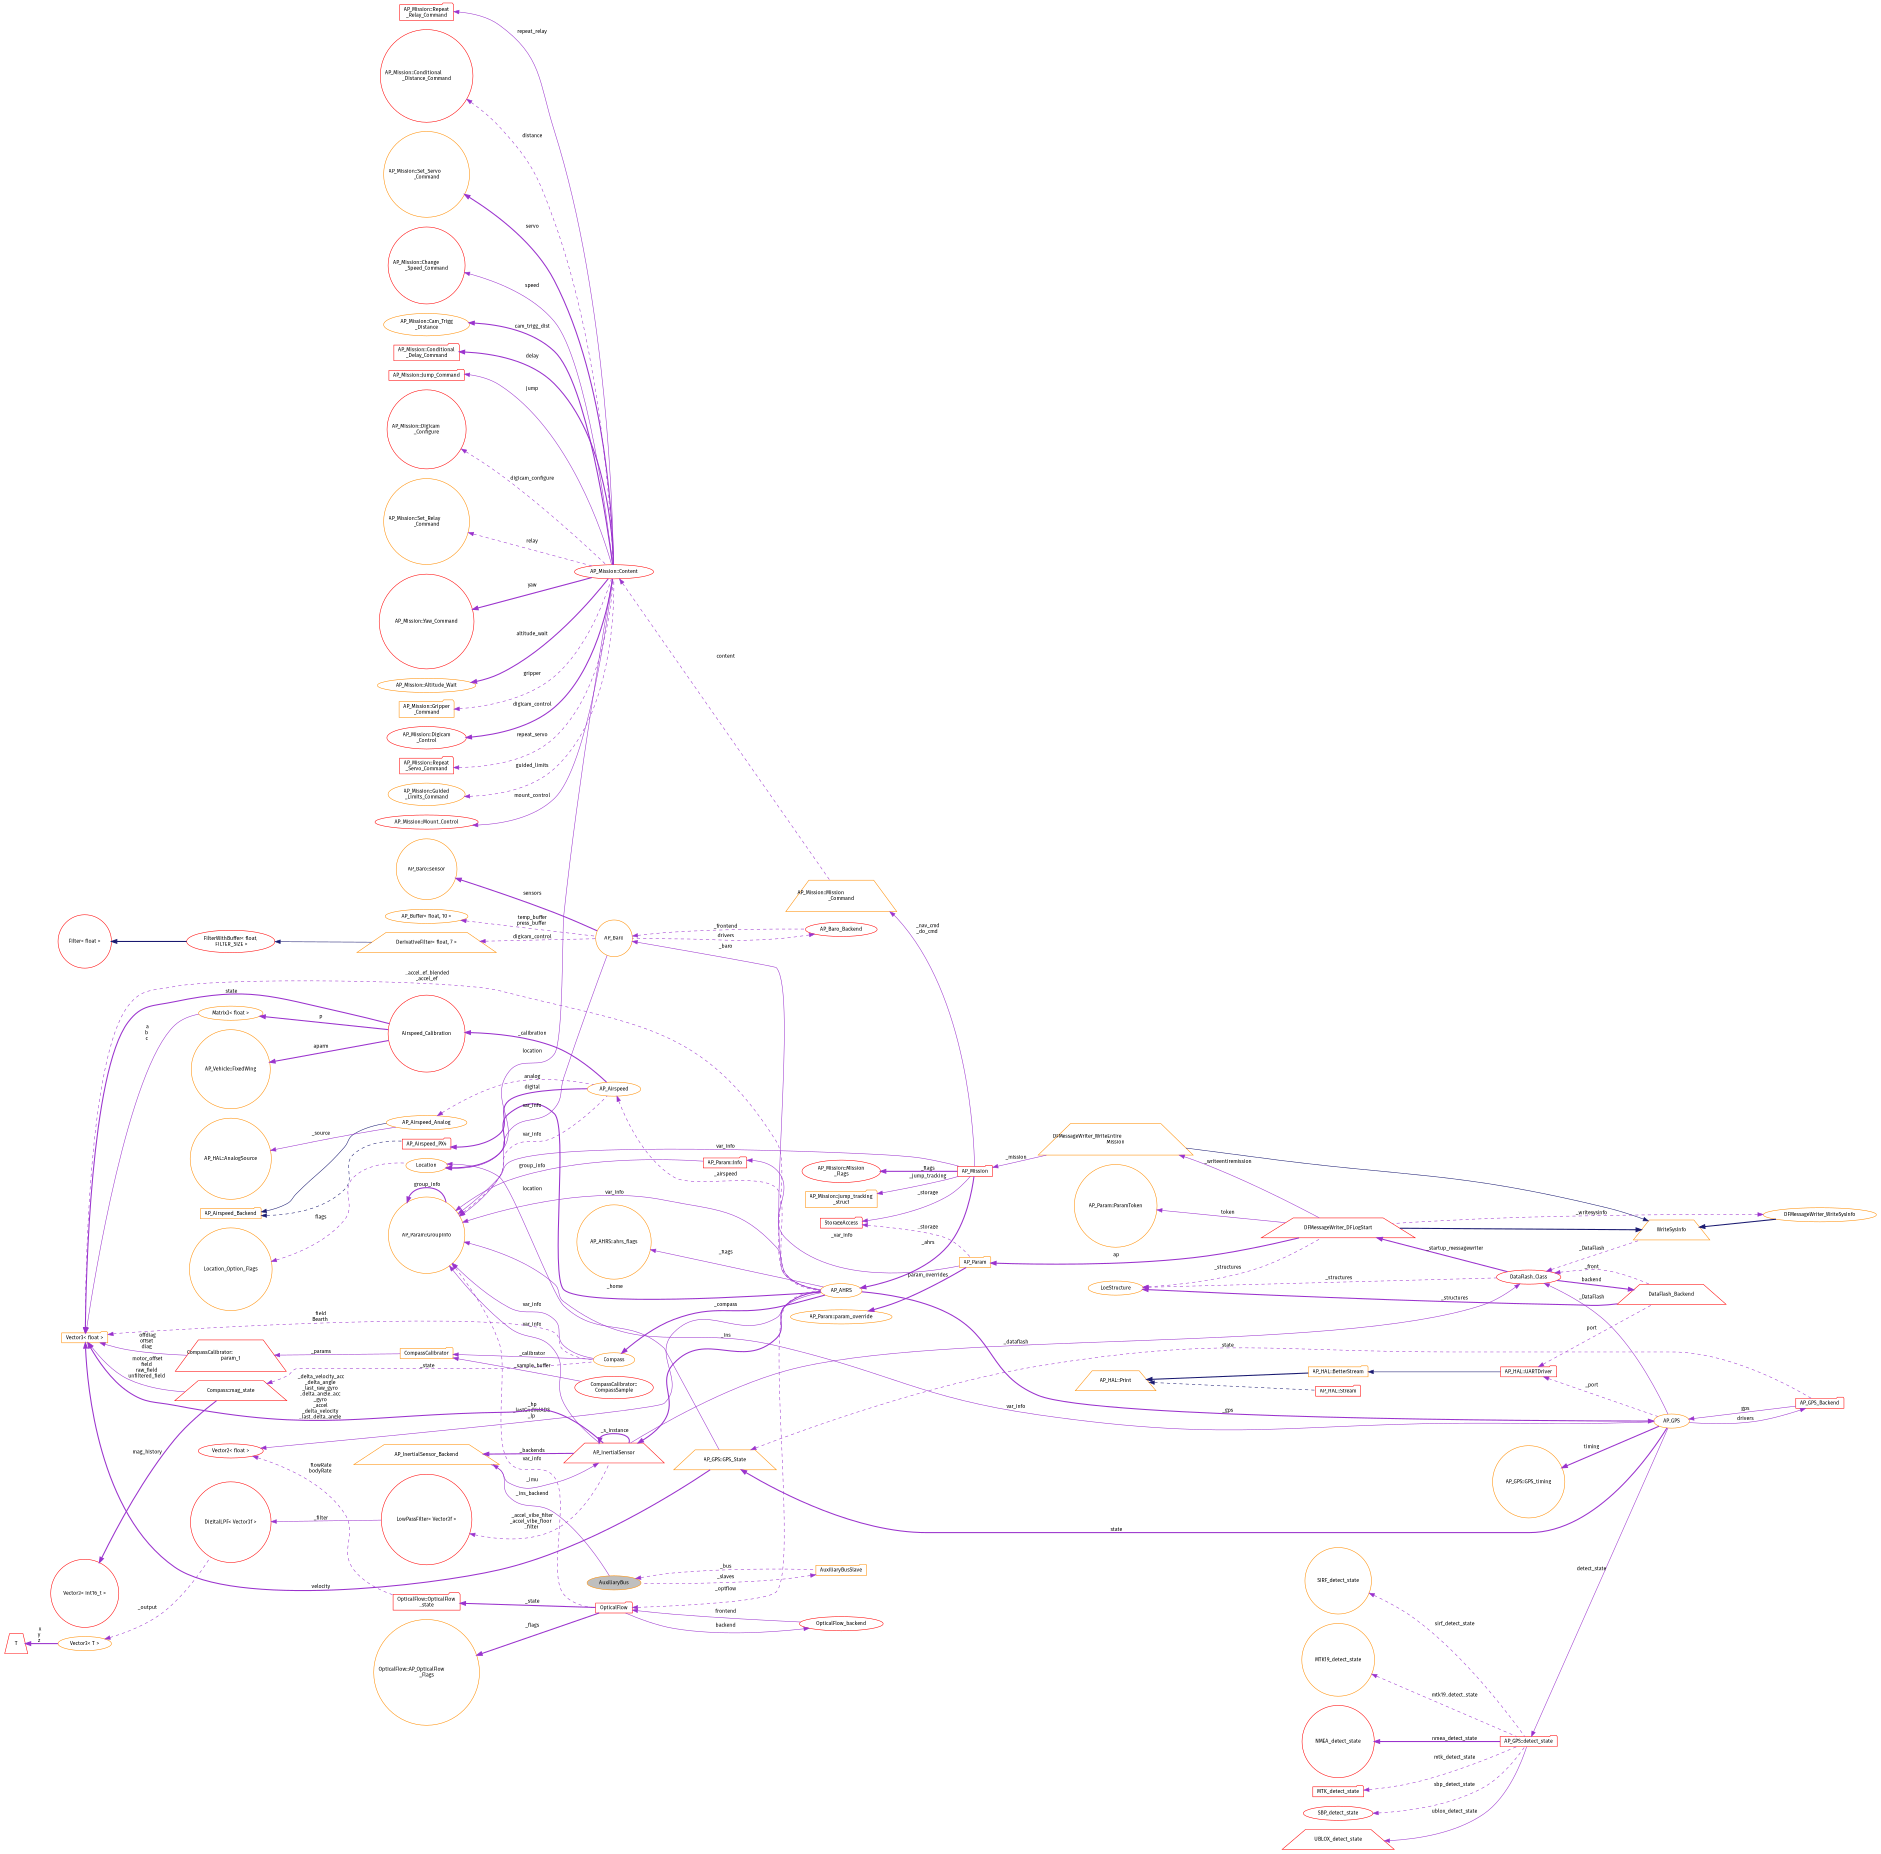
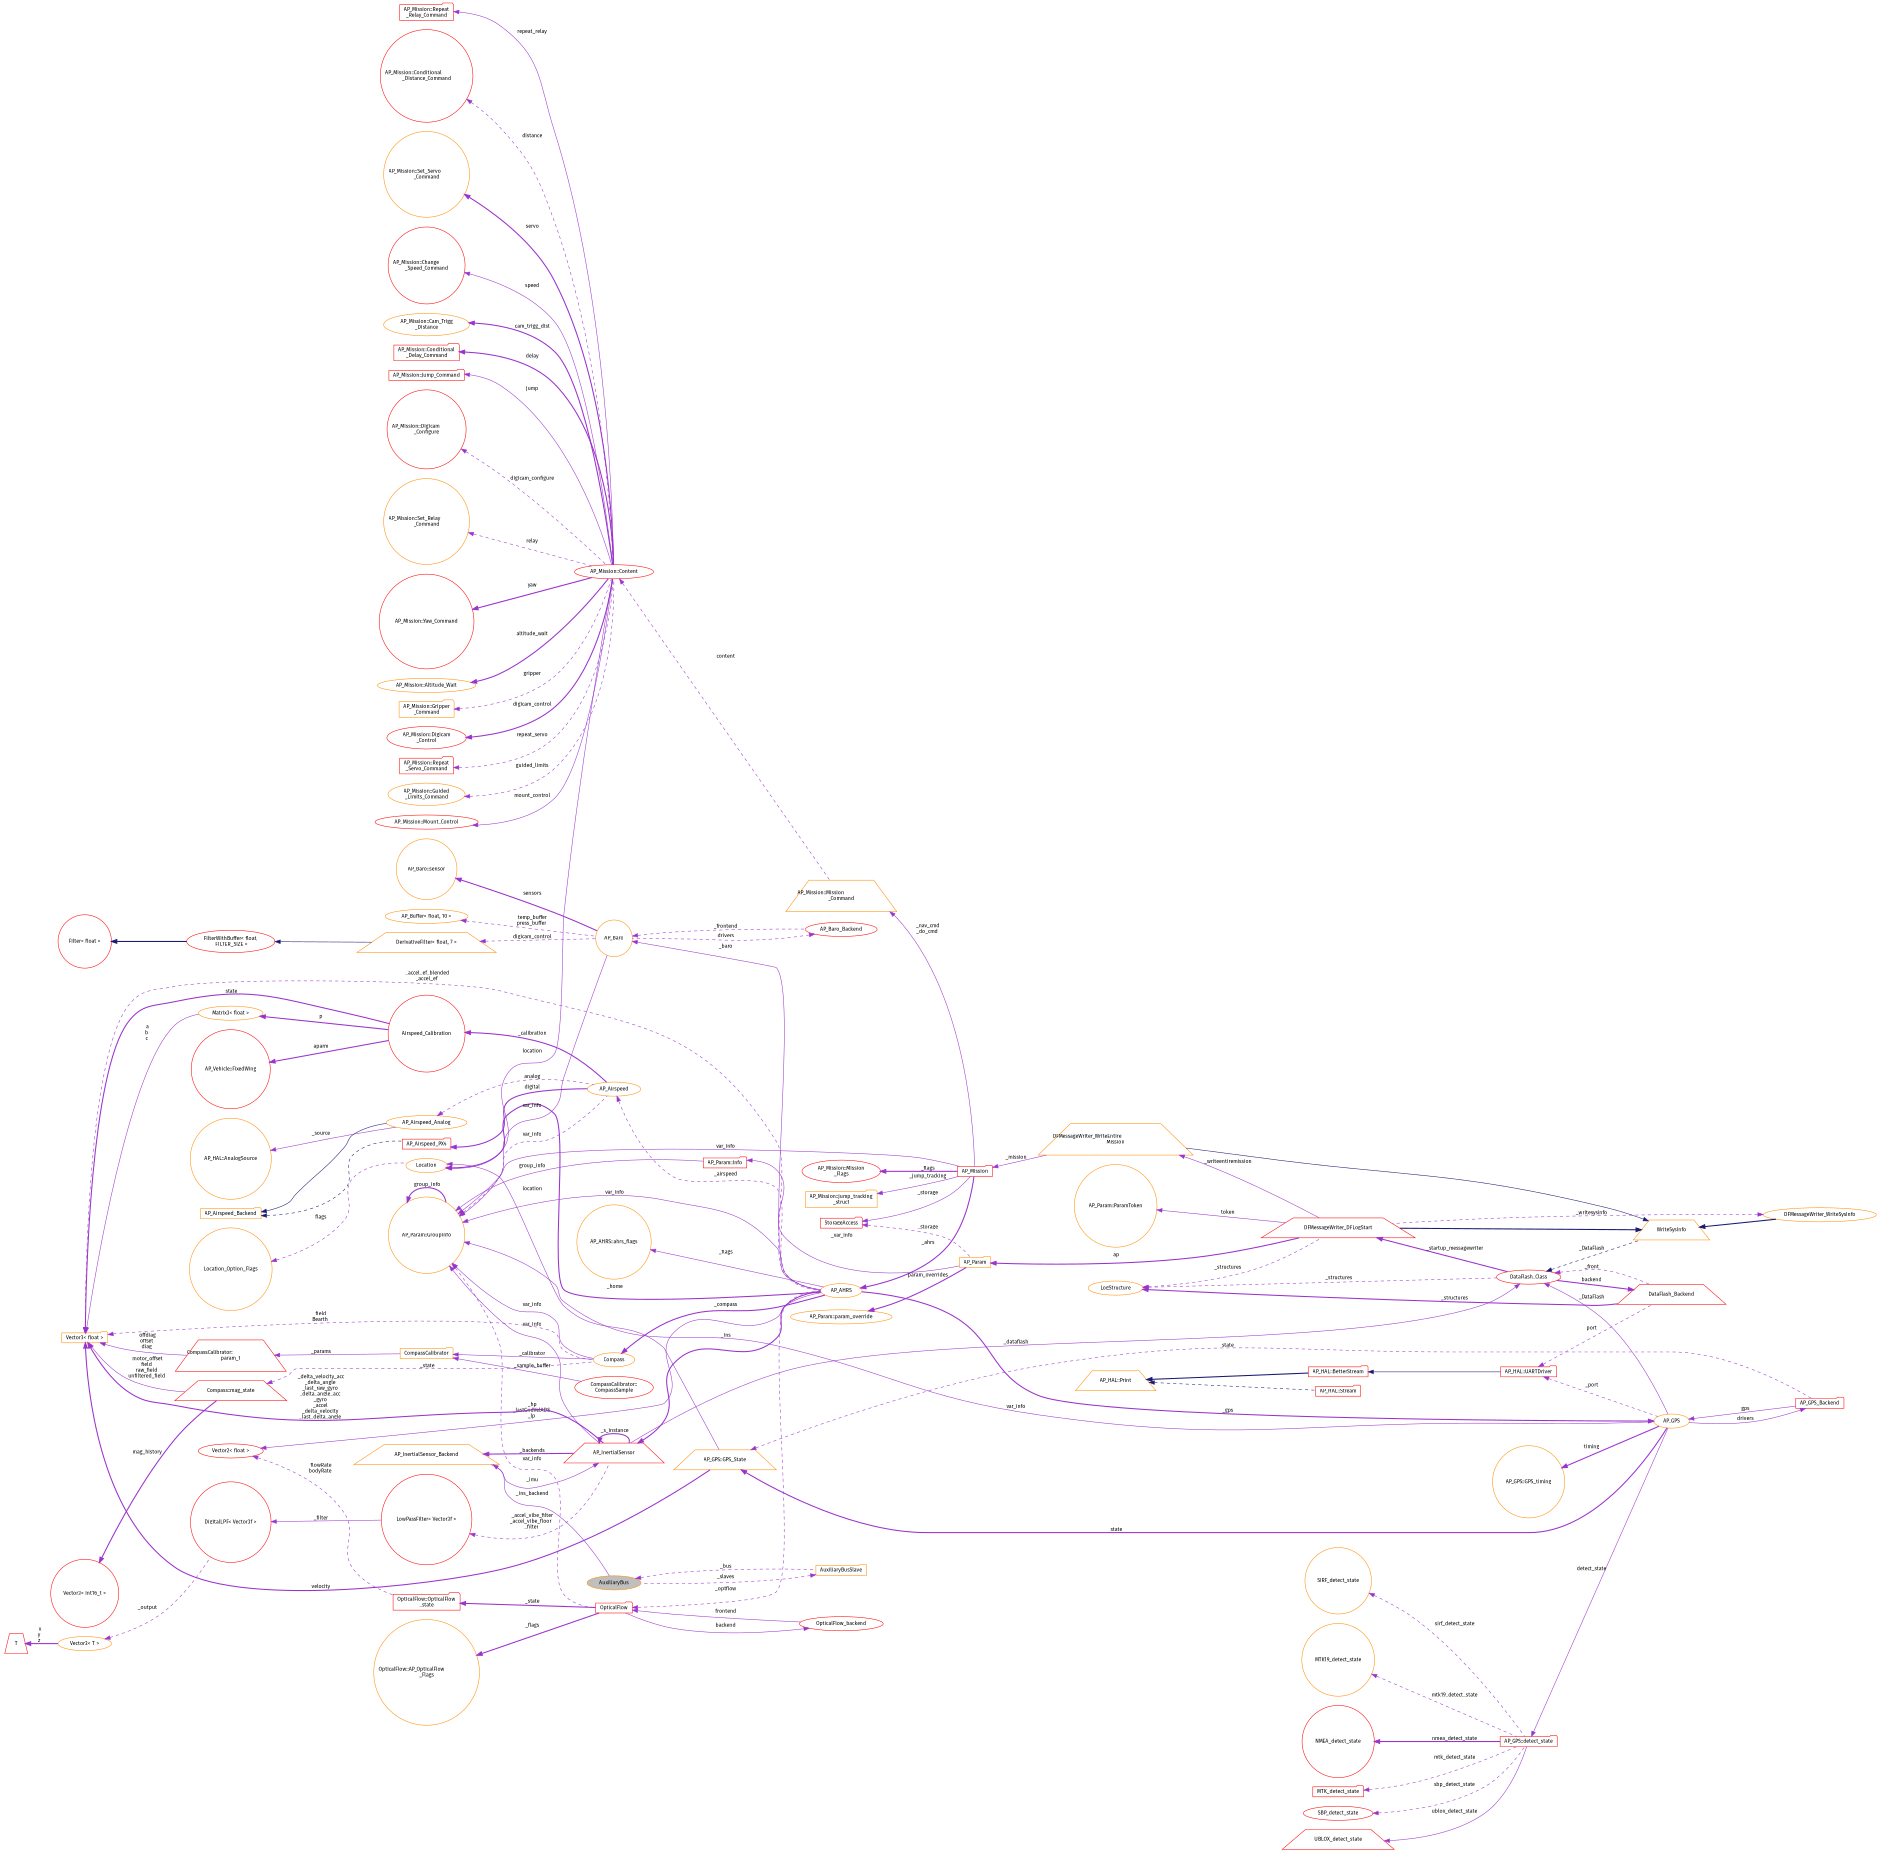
(231, 1069) -> (231, 1069)
(1596, 1255) -> (1596, 1255)
(1338, 1372) -> (1338, 1372)
